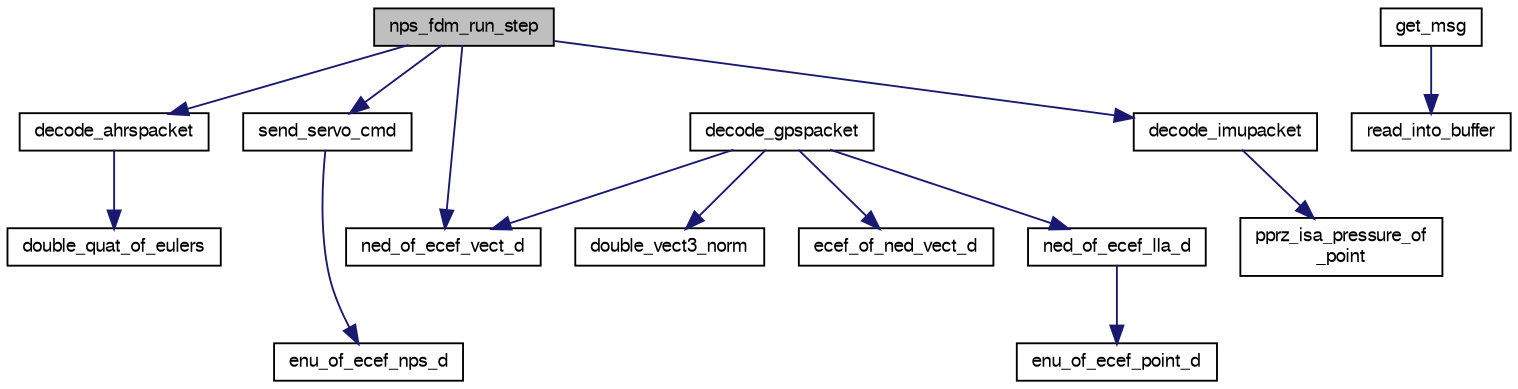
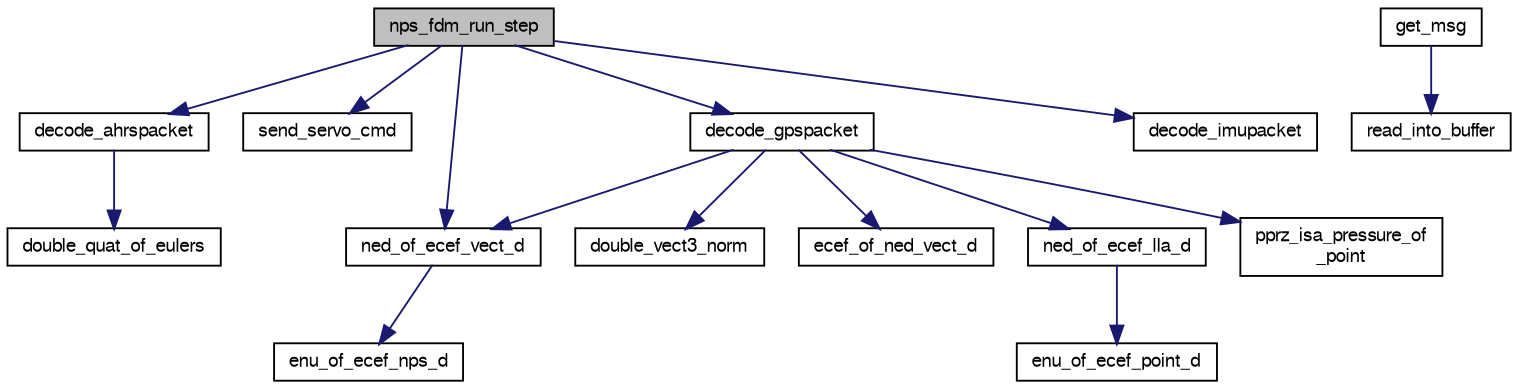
none -> (614, 77)
(1271, 178) -> (1046, 183)
(324, 241) -> (411, 297)
